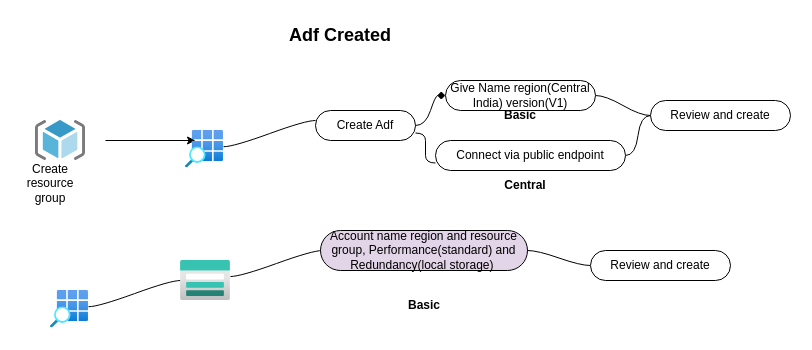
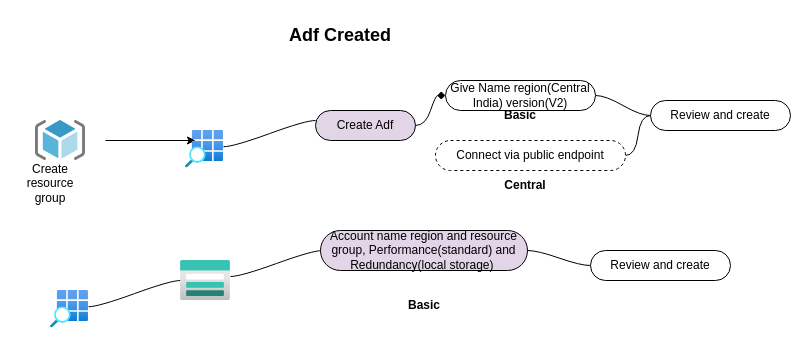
(521, 96) -> (521, 96)
(366, 126) -> (366, 126)
(426, 148) -> none
(531, 156) -> (531, 156)
